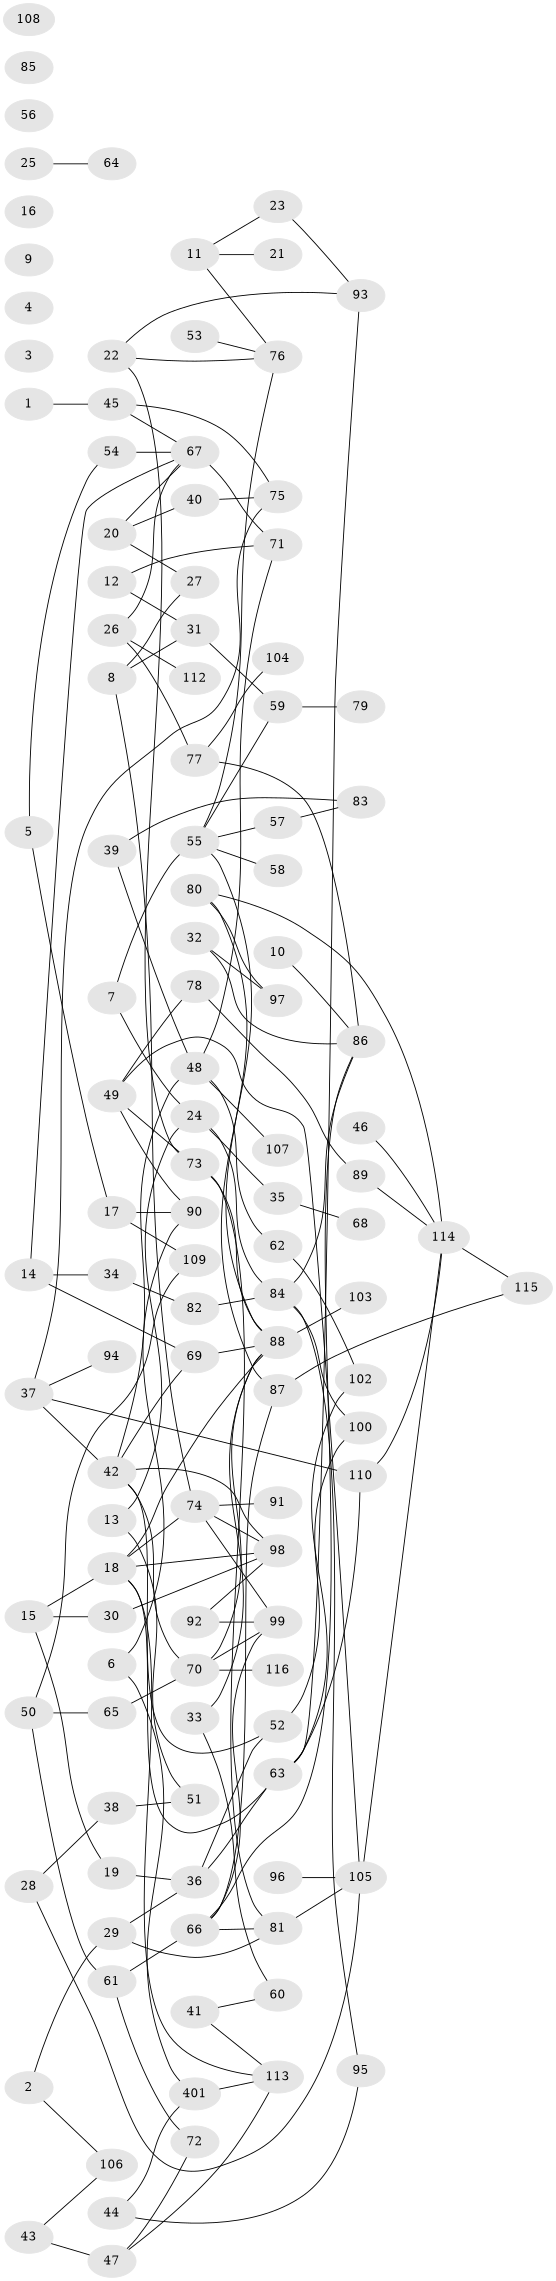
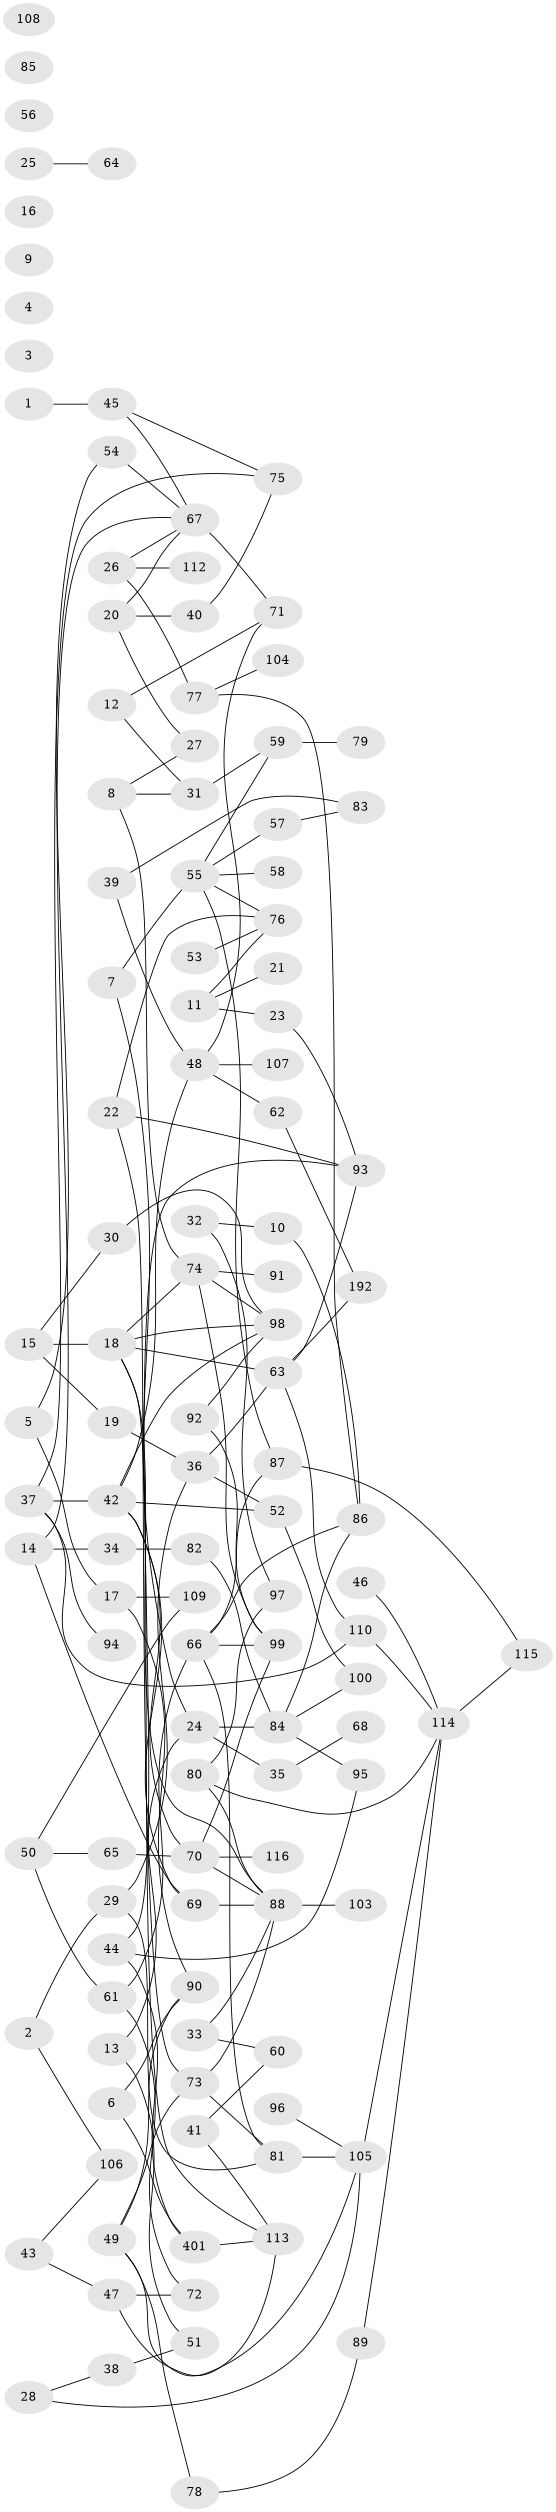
(257, 1027) -> (230, 1224)
(361, 1380) -> (361, 1287)
none -> (145, 1479)
